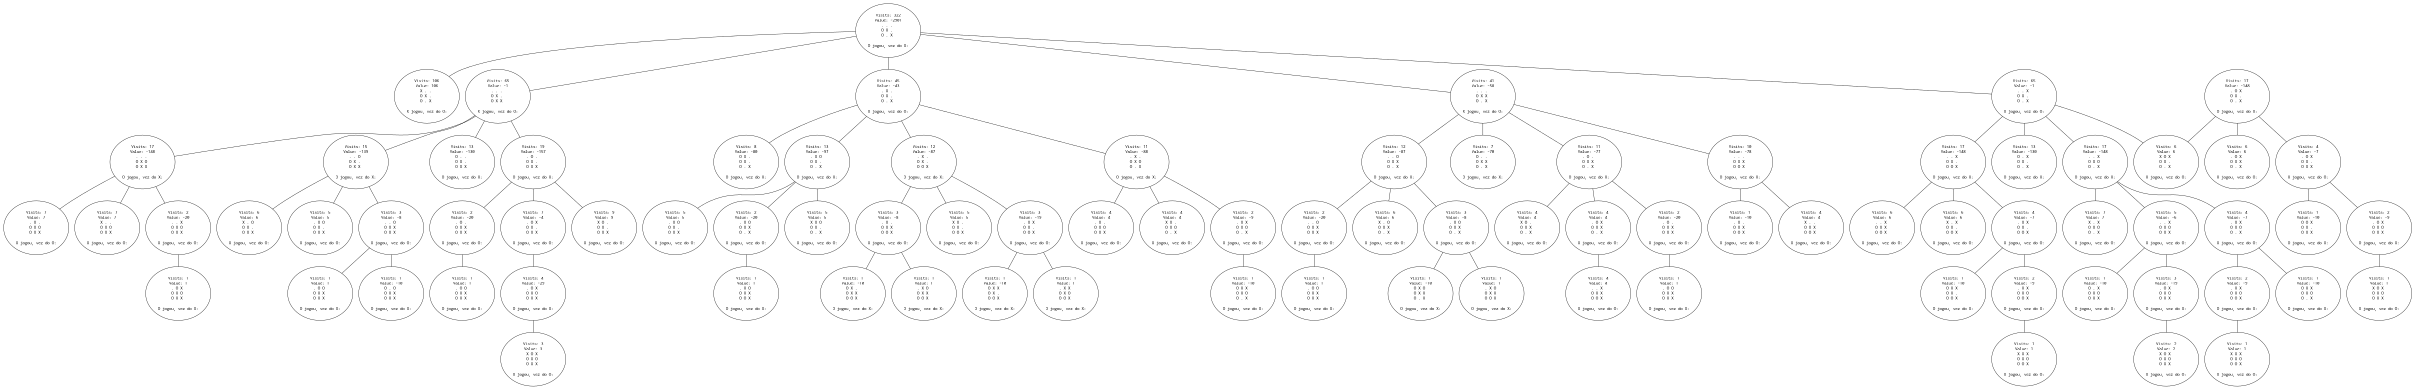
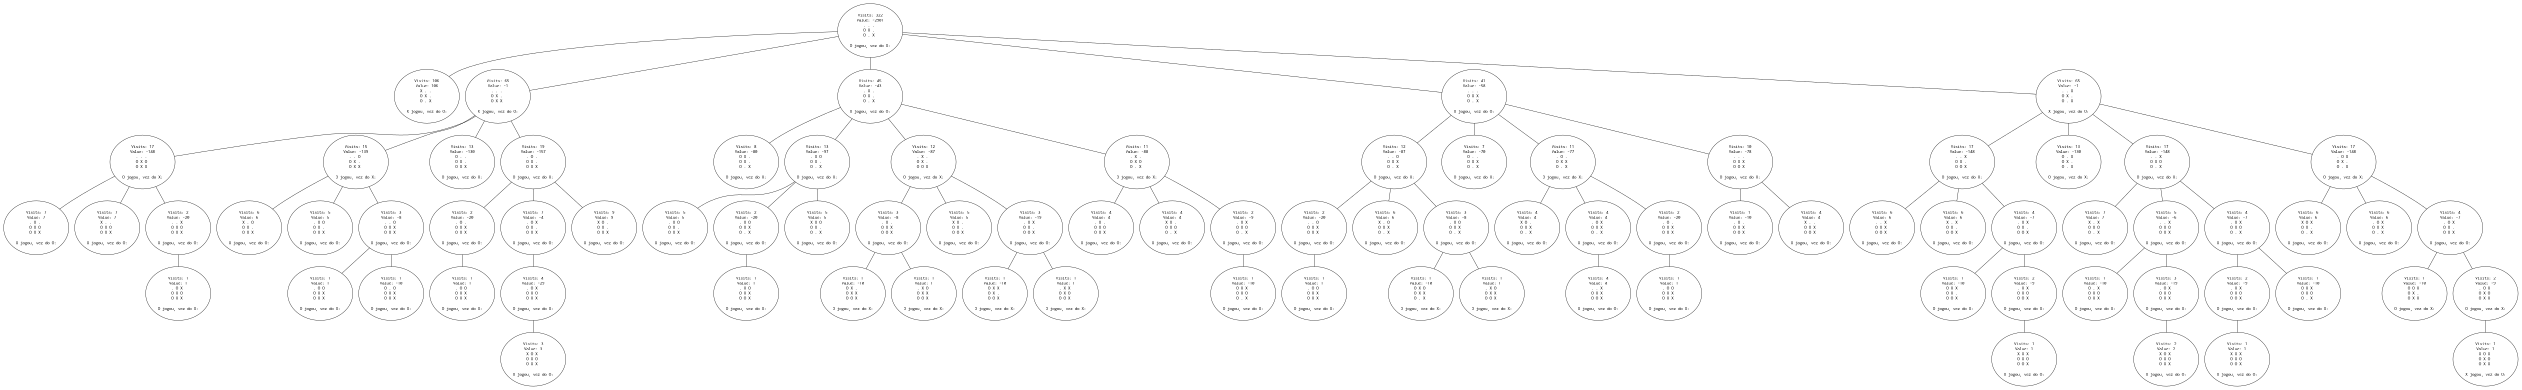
(2100, 121) -> (2206, 129)
